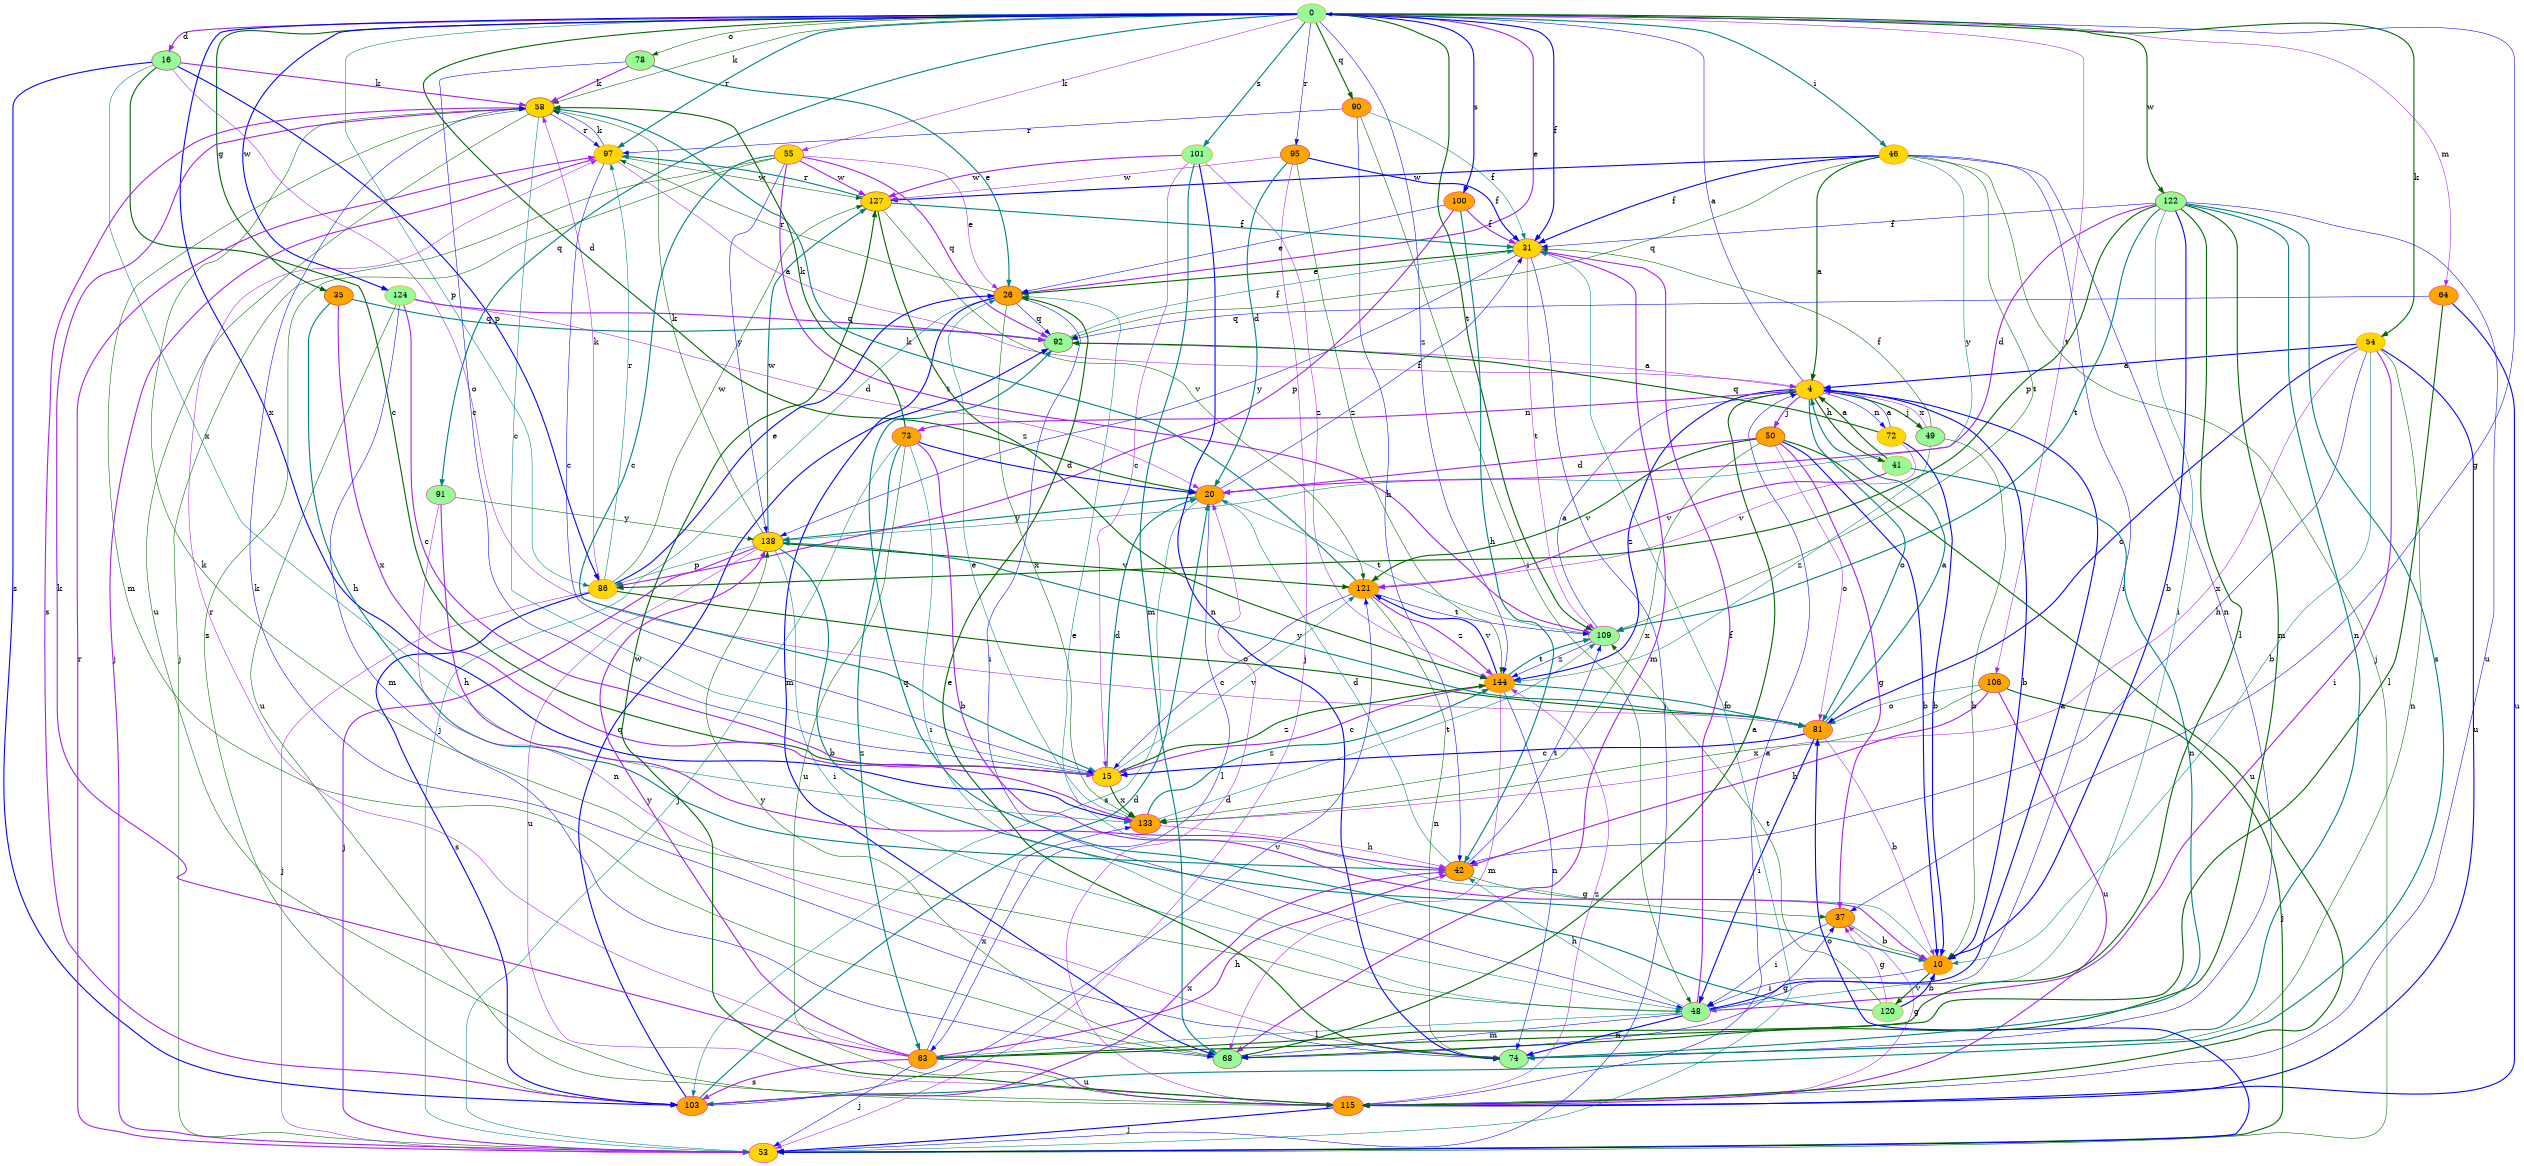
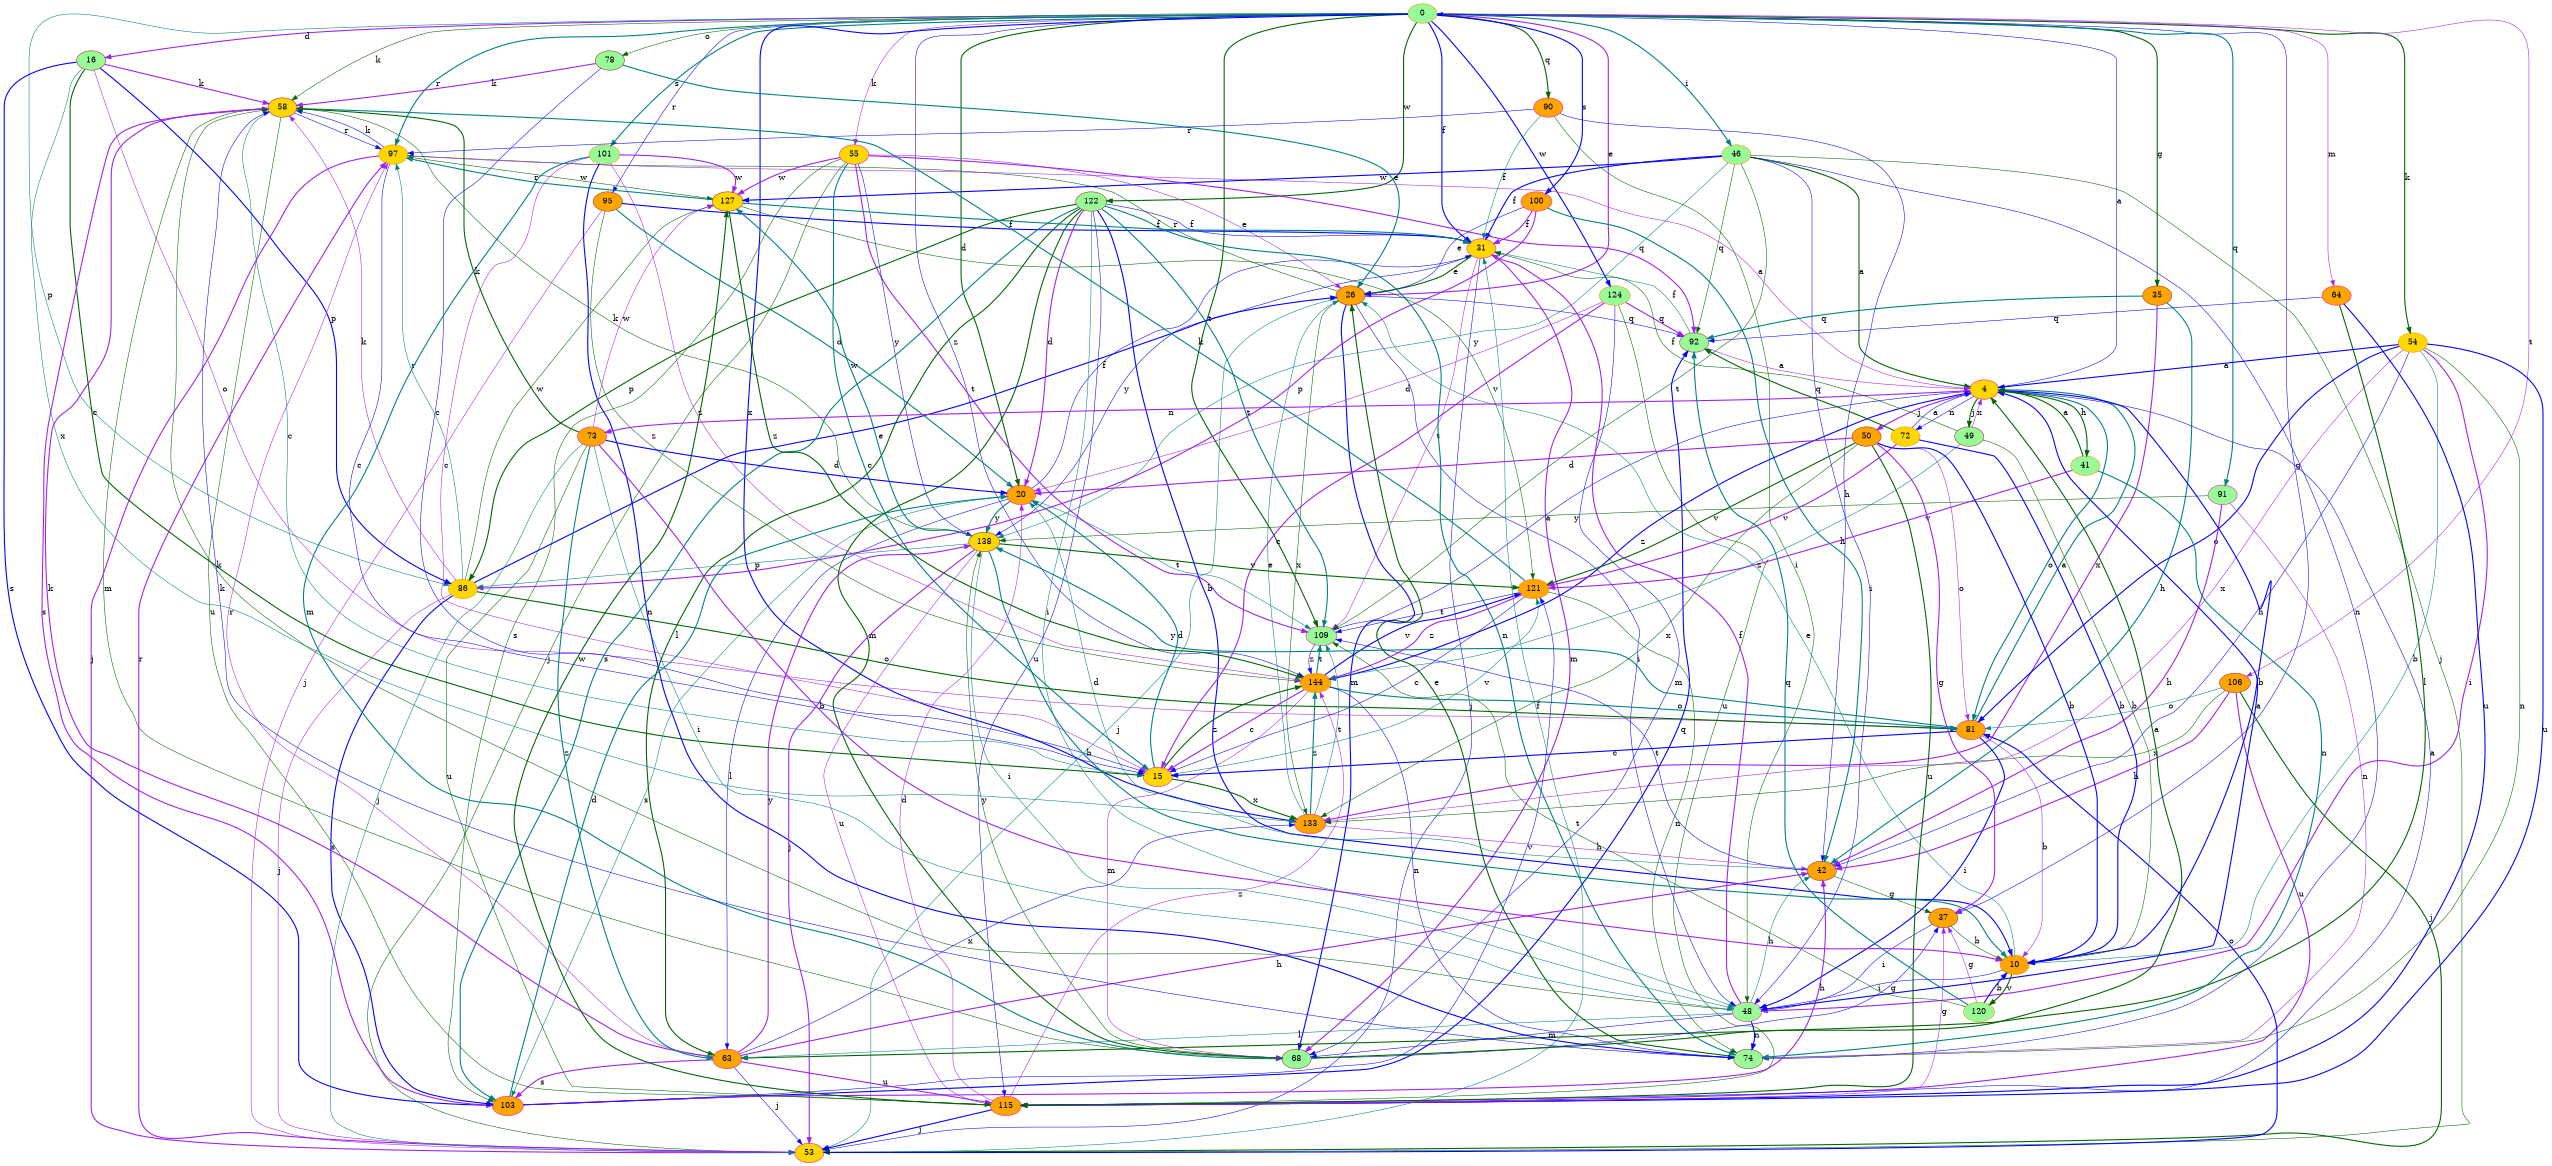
(1894, 155) -> (1736, 155)
(1089, 178) -> (628, 303)
(1671, 541) -> (1734, 535)
(1190, 988) -> (1822, 988)
